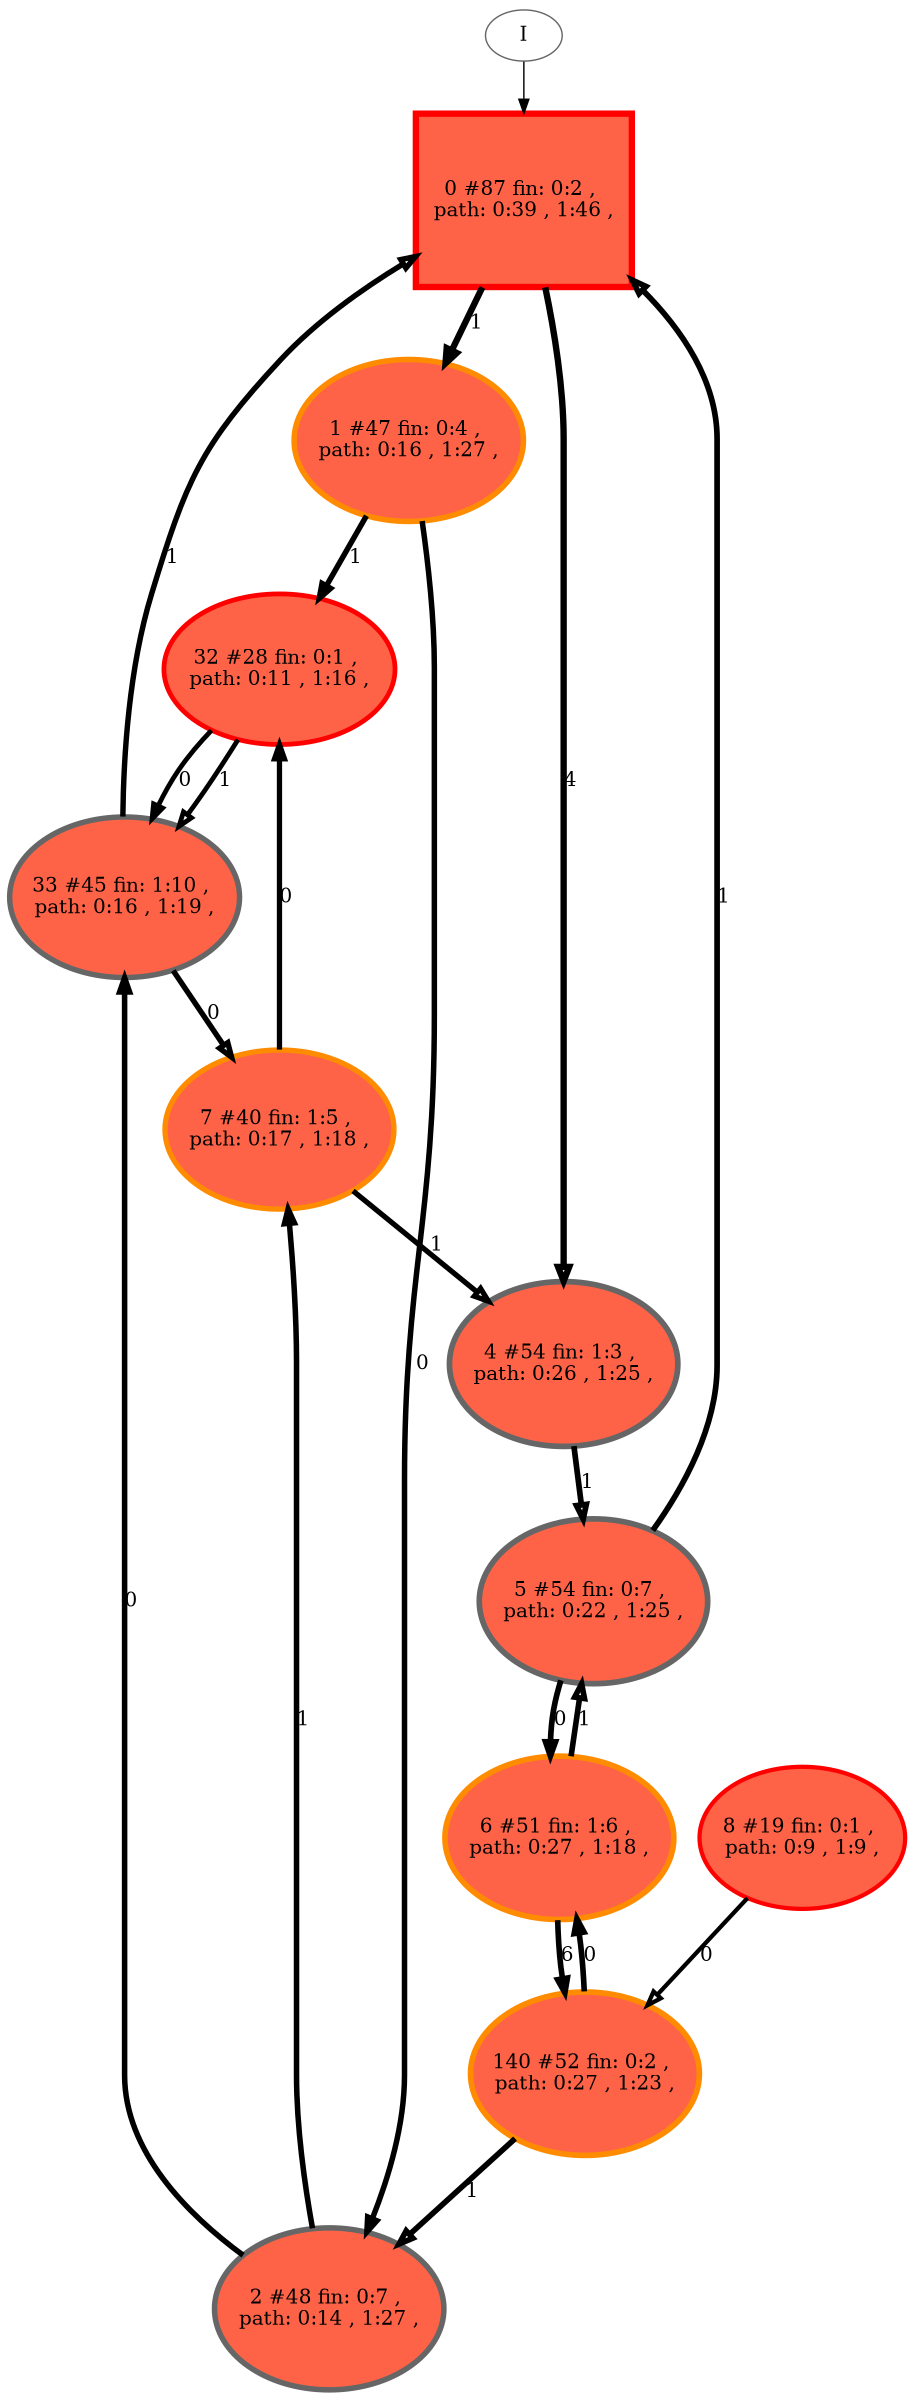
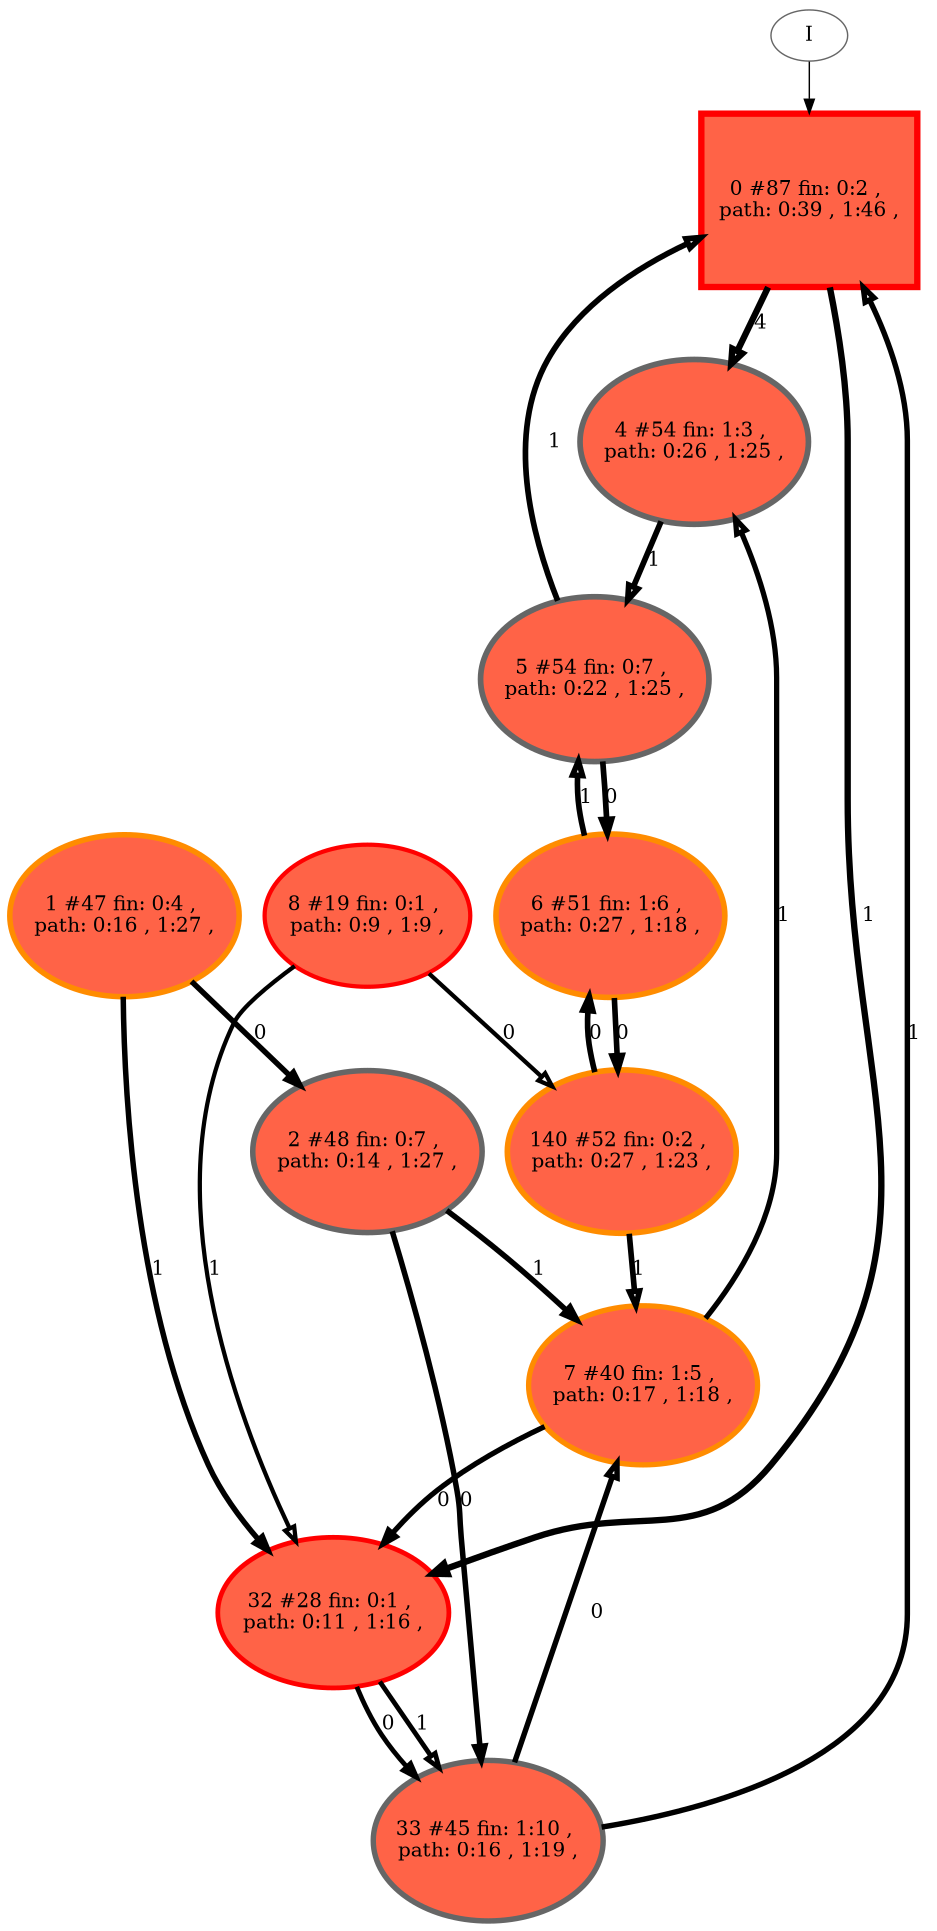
(467, 319) -> (871, 1063)
none -> (203, 1238)
(571, 1956) -> (626, 1034)
(462, 2186) -> (632, 1262)
